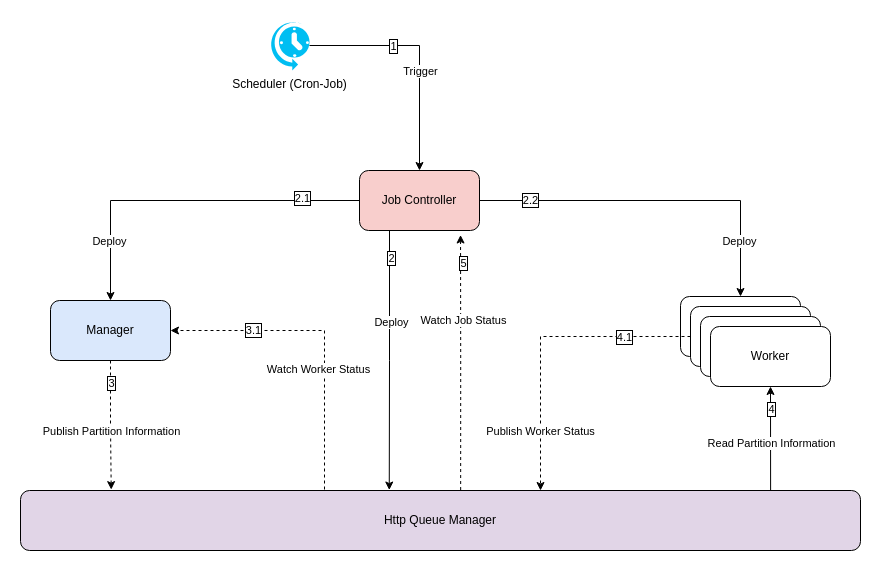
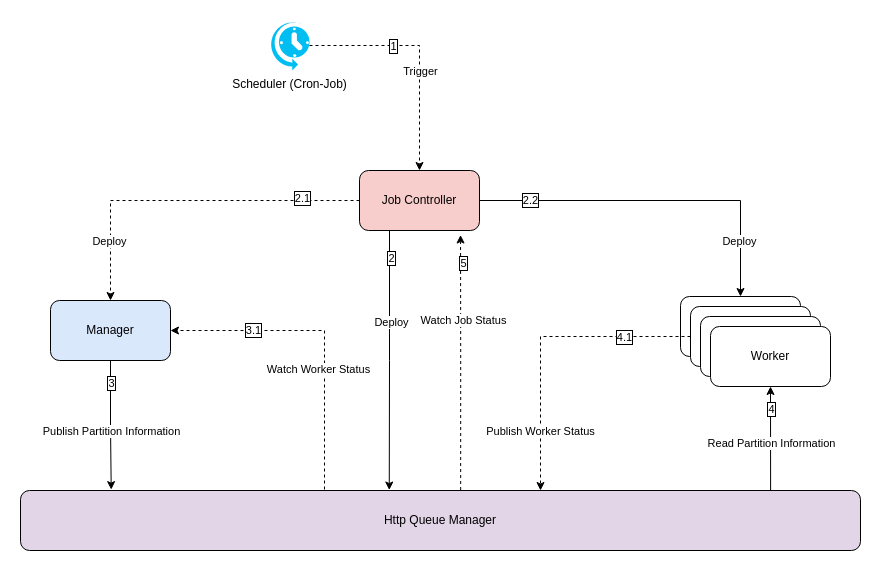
(375, 46) -> (375, 46)
(186, 201) -> (186, 201)
(111, 460) -> (111, 460)
